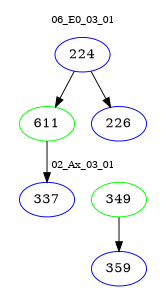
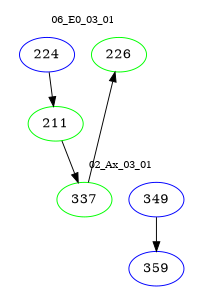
(98, 85) -> (101, 132)
(47, 124) -> (56, 124)
(119, 124) -> (119, 55)
(47, 200) -> (84, 200)
(119, 200) -> (156, 200)
